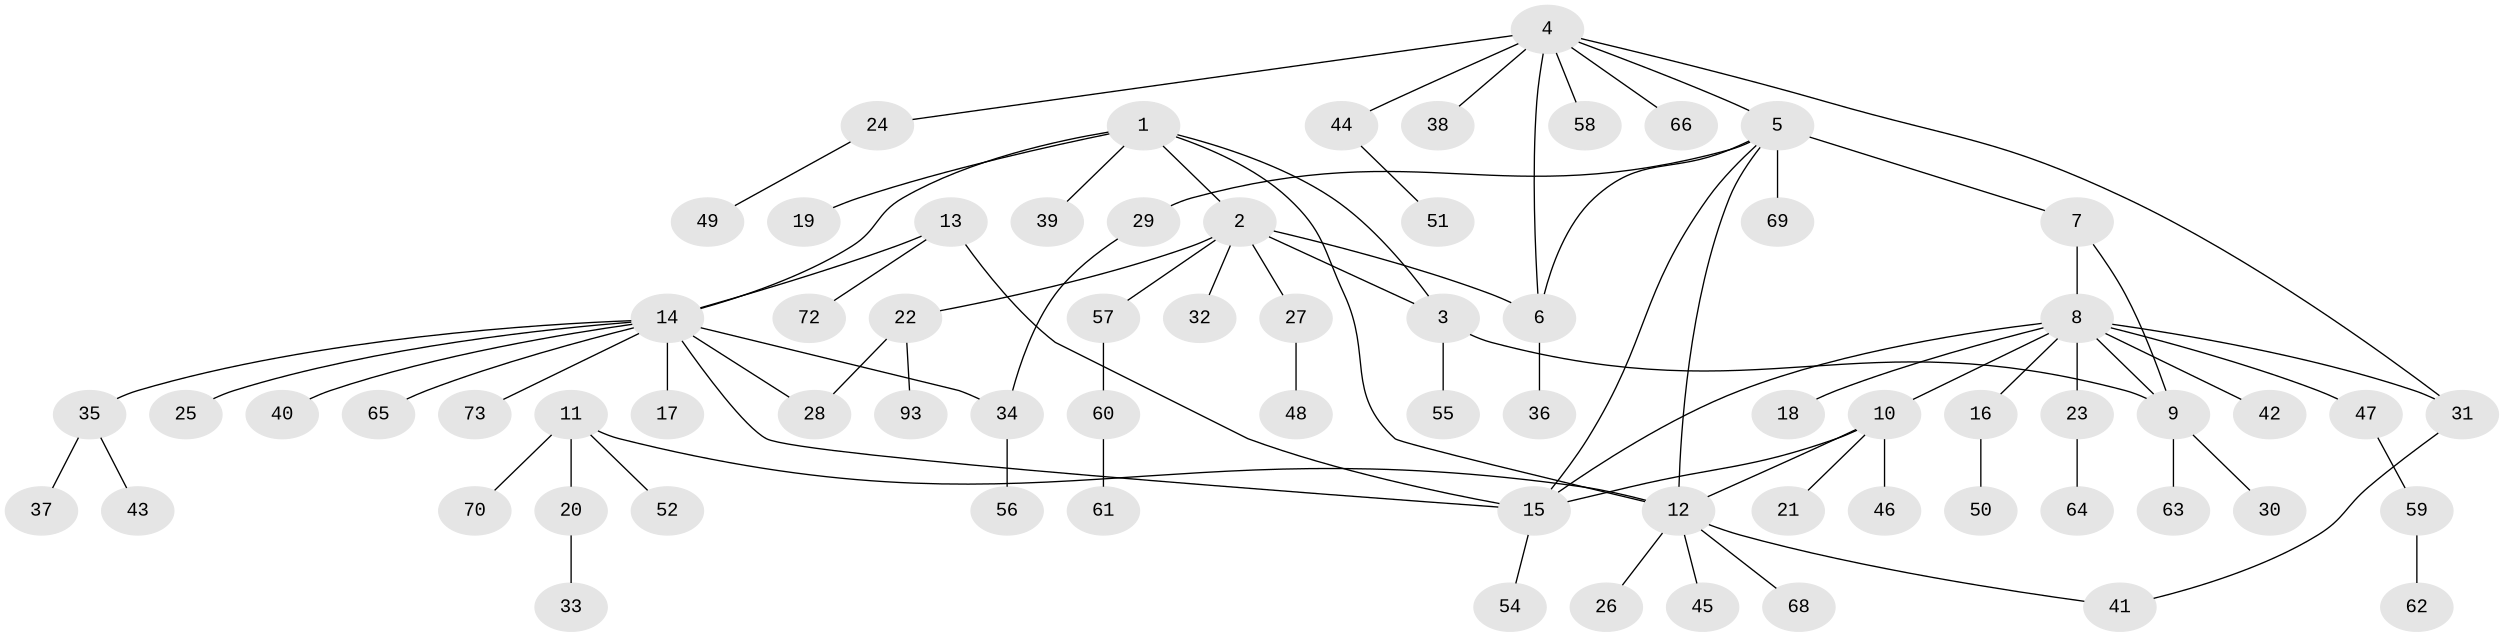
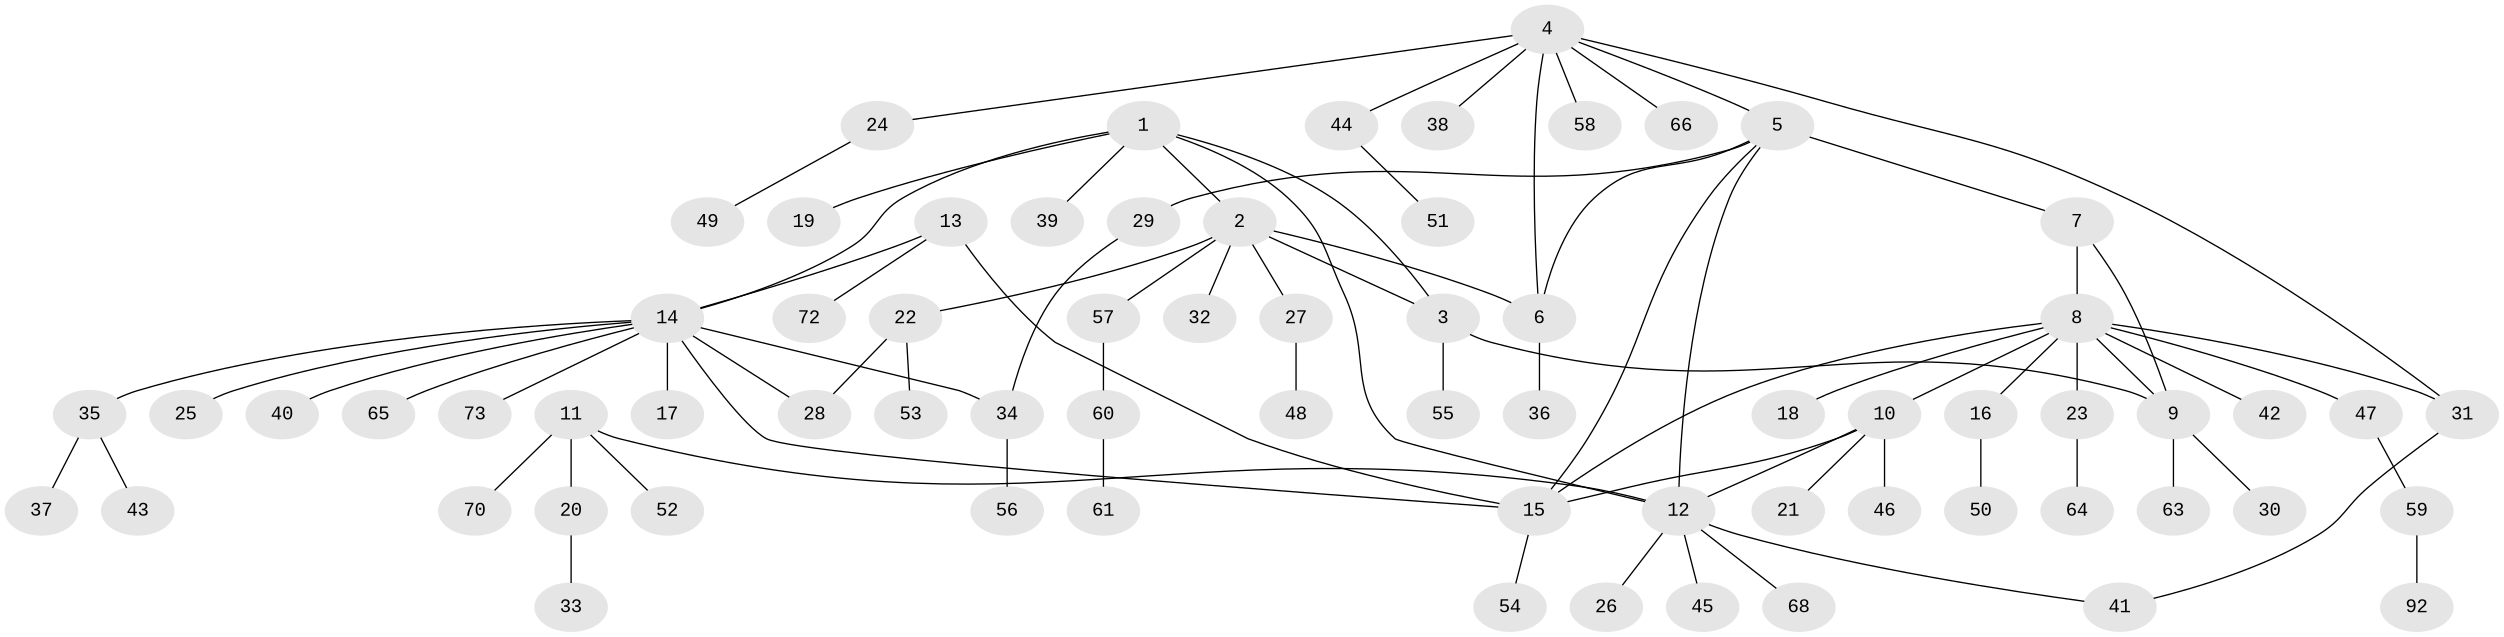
(1778, 222) -> none
(911, 415) -> (911, 415)
(2417, 607) -> (2417, 607)
